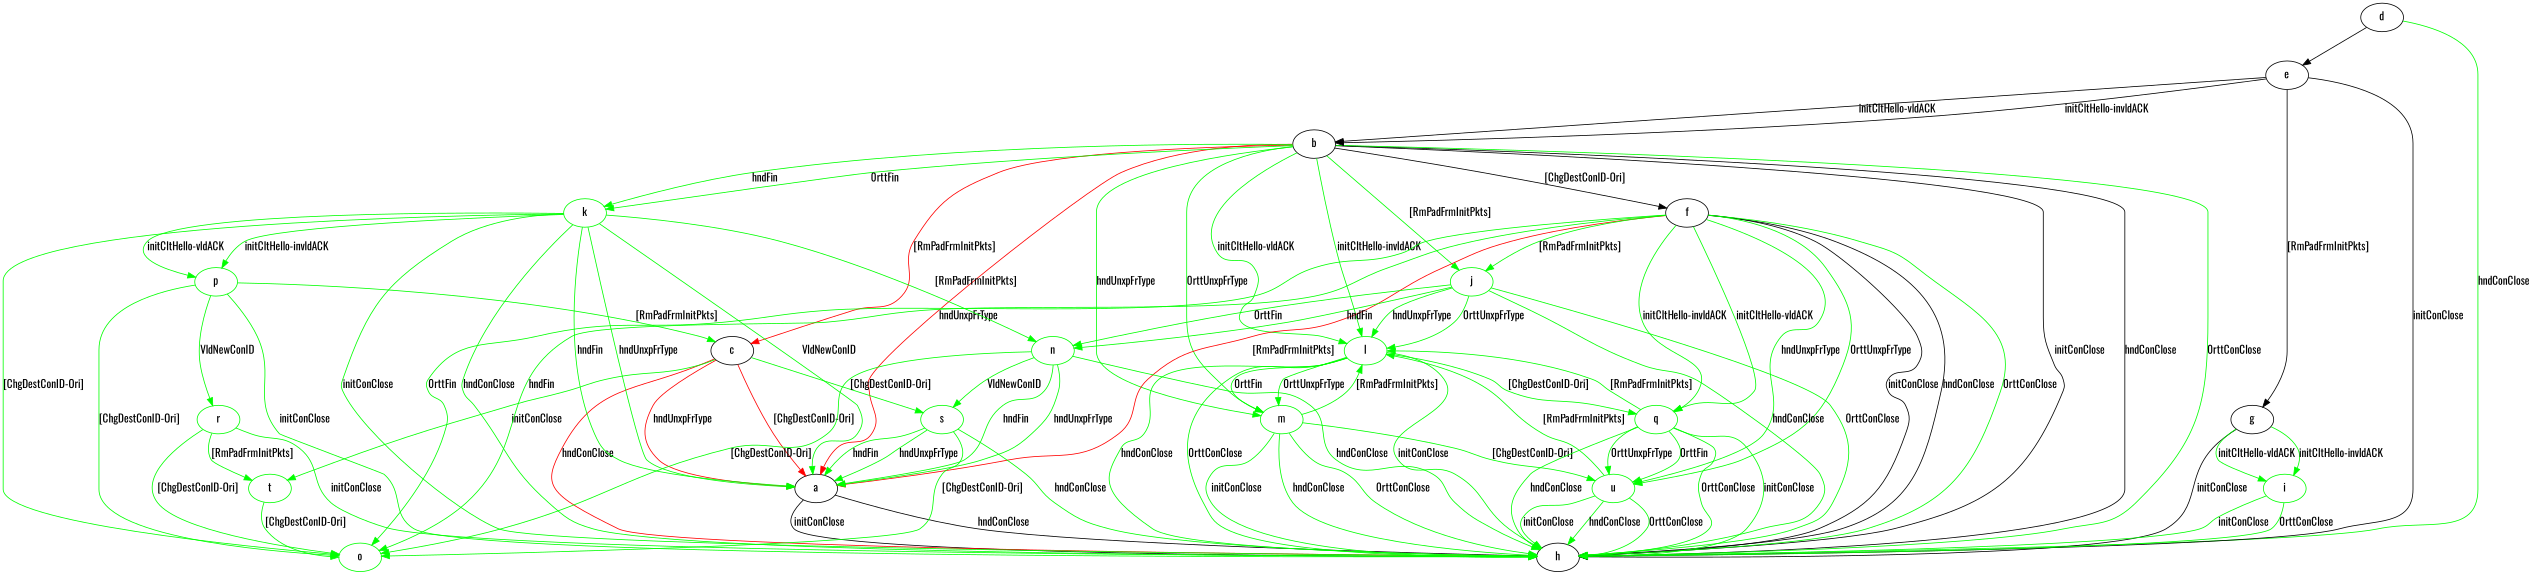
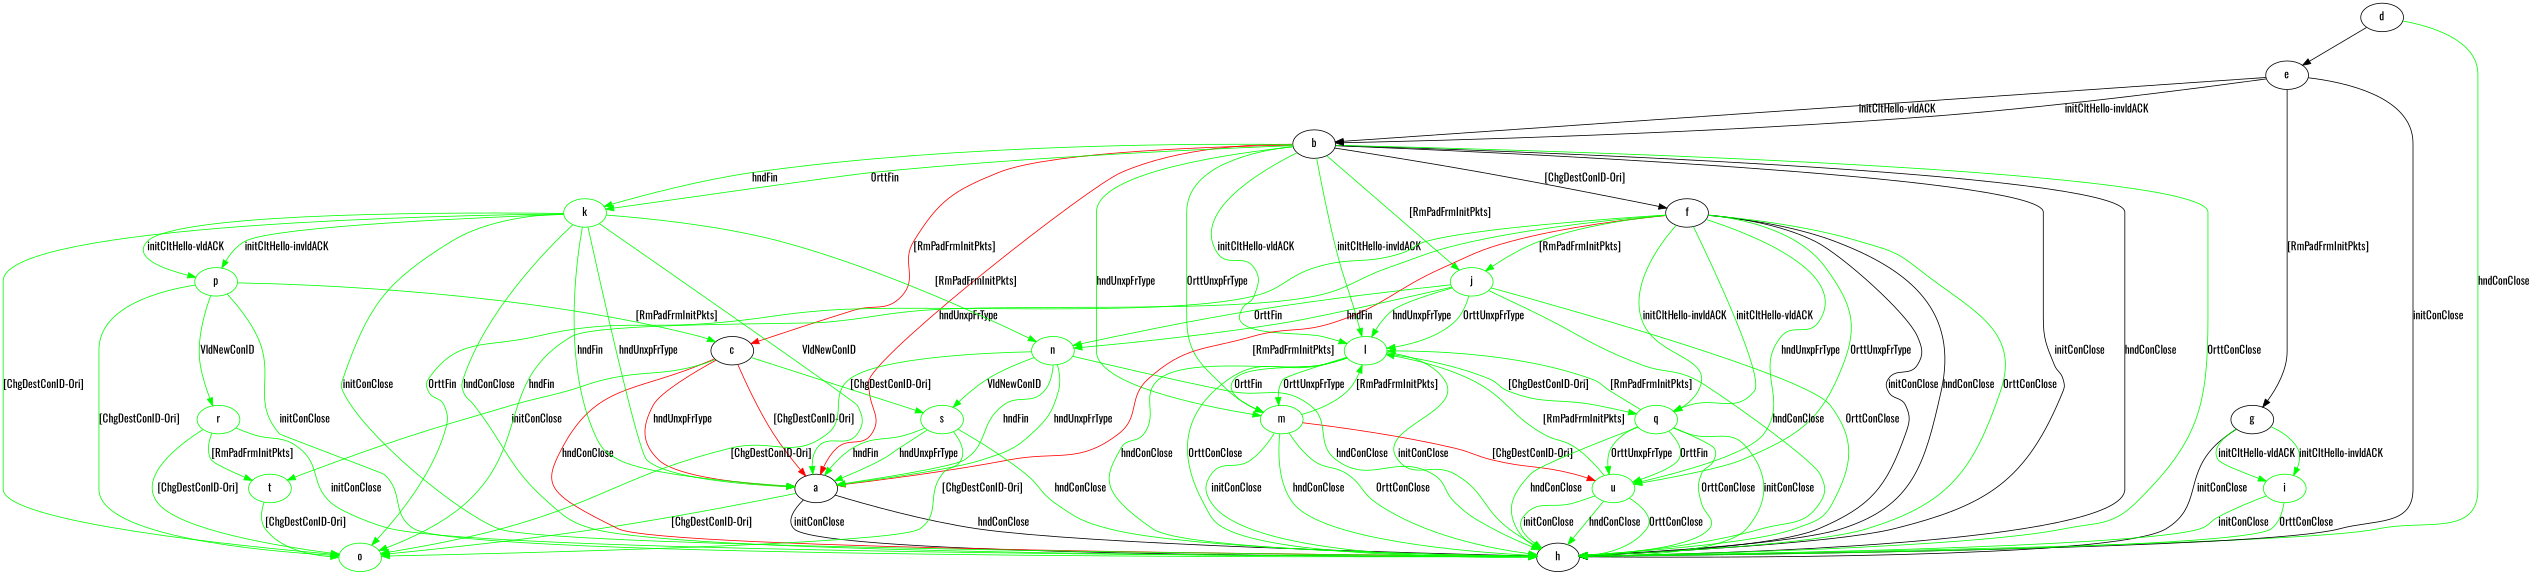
(1446, 446) -> (1446, 446)
none -> (583, 531)
